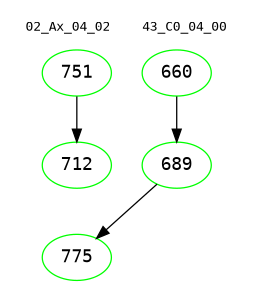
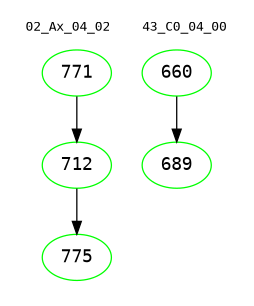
(77, 73) -> (77, 73)
(132, 207) -> (77, 205)
